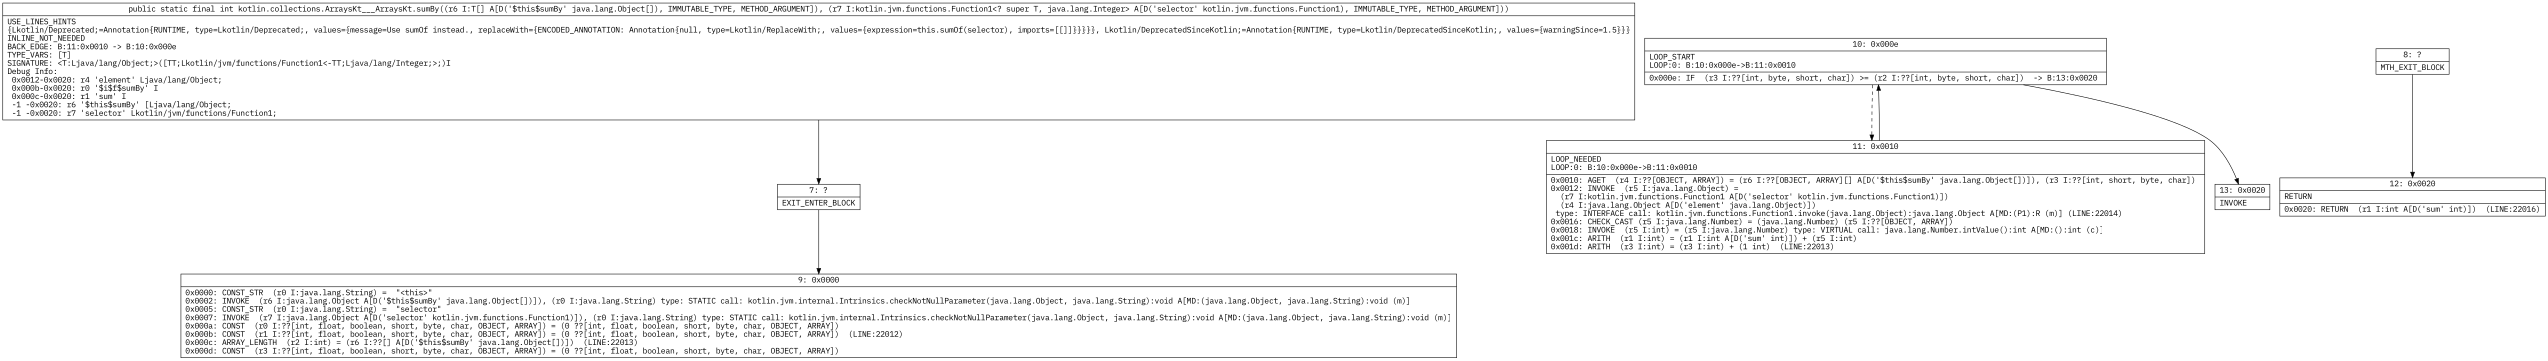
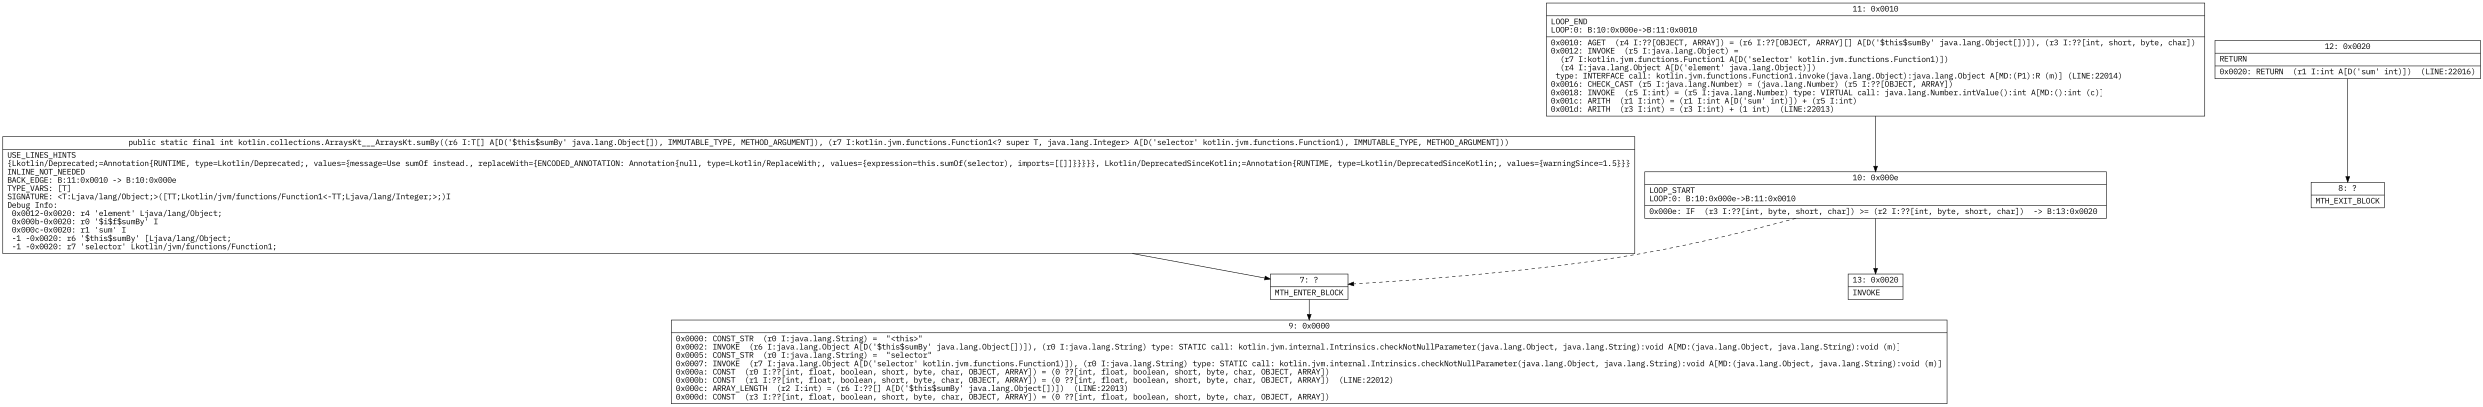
(1872, 110) -> (1577, 263)
(2413, 123) -> (2348, 128)
(1576, 159) -> (1569, 22)
(819, 203) -> (1309, 293)
